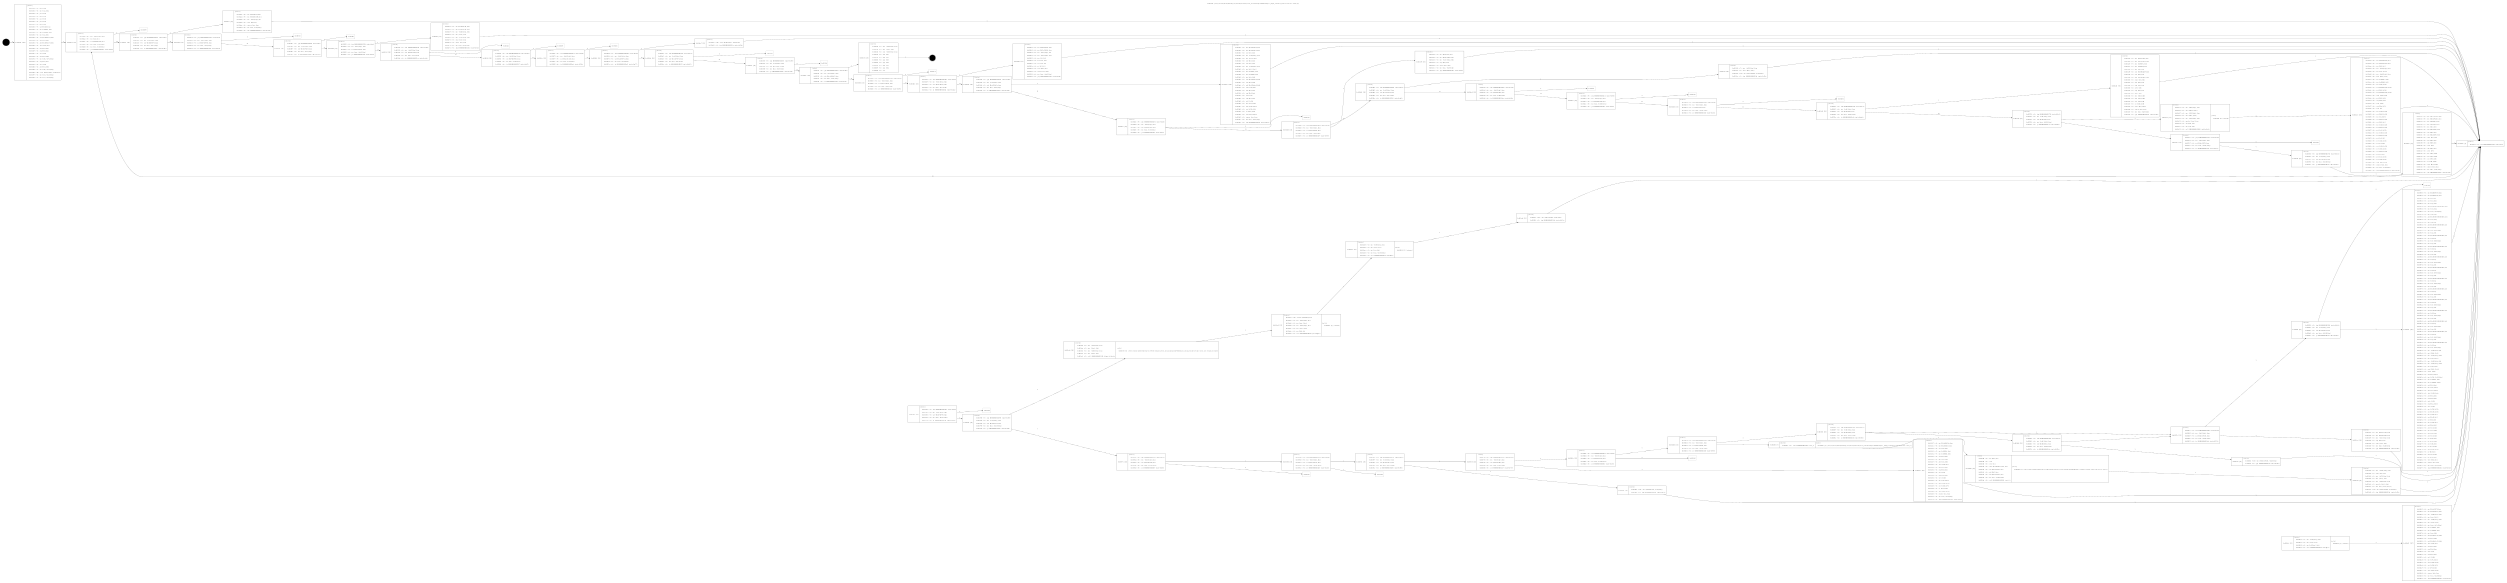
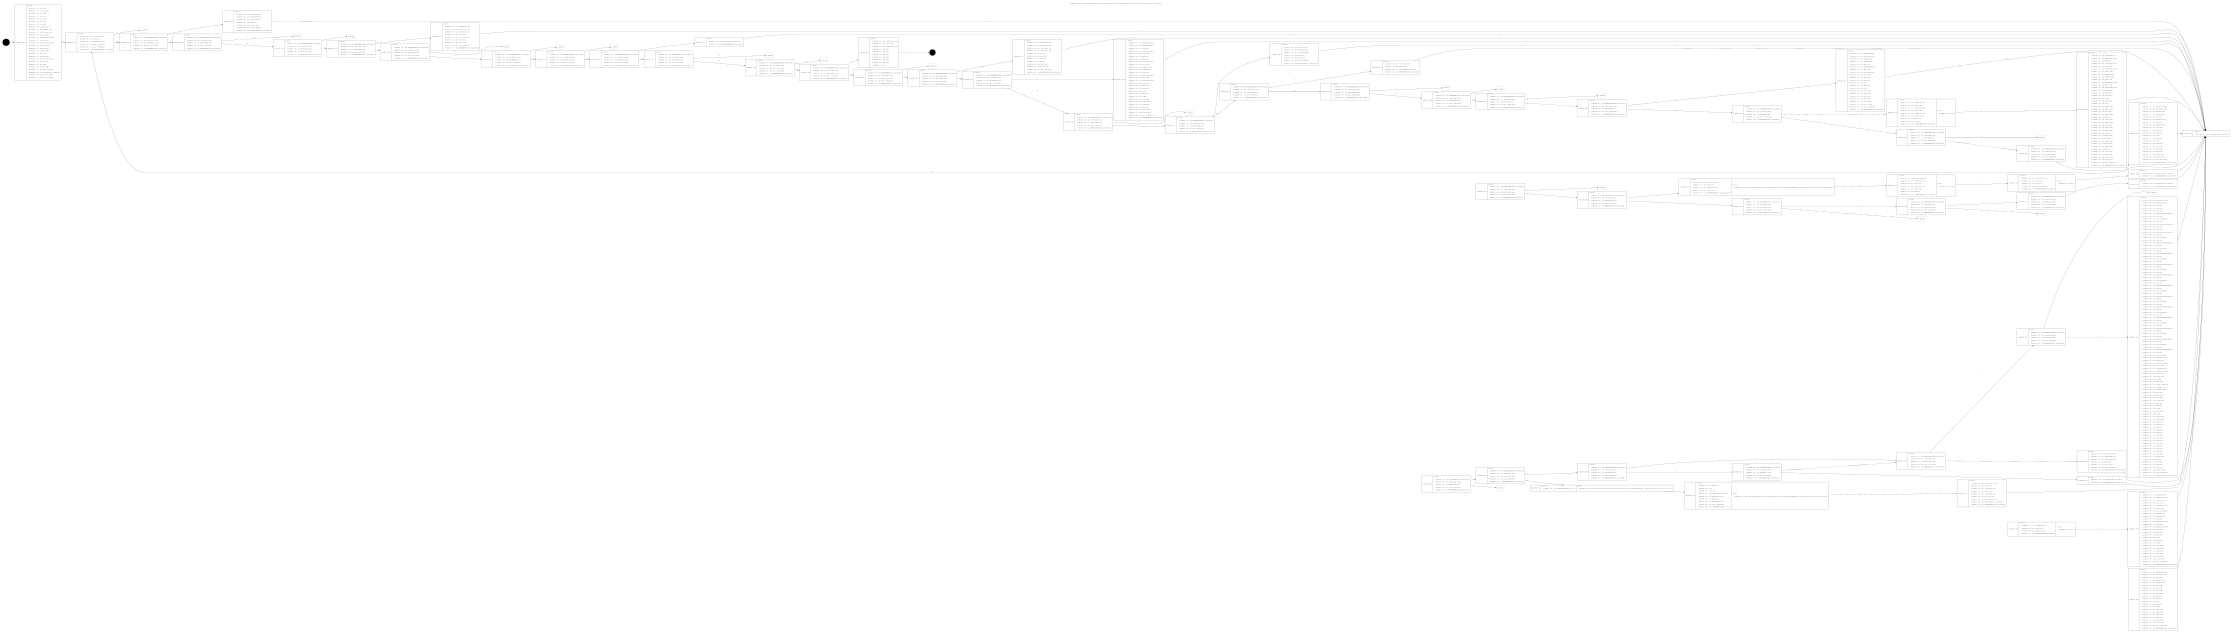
(1490, 462) -> none
